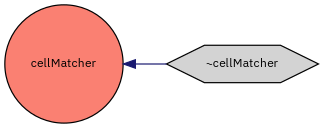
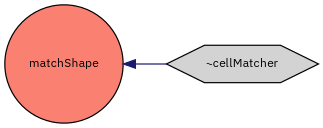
(64, 64) -> (64, 64)
